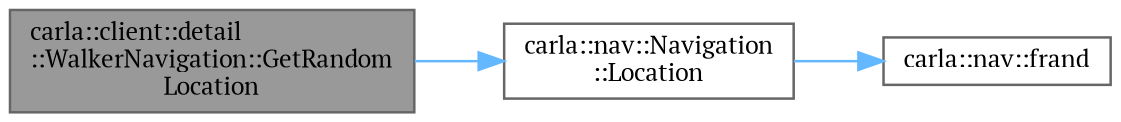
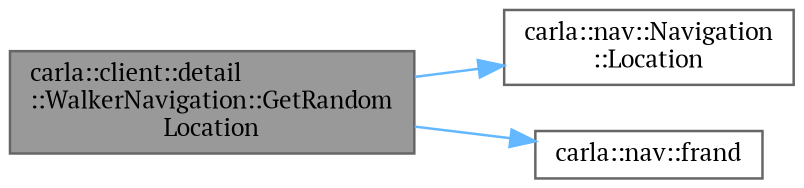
(826, 61) -> (463, 132)
